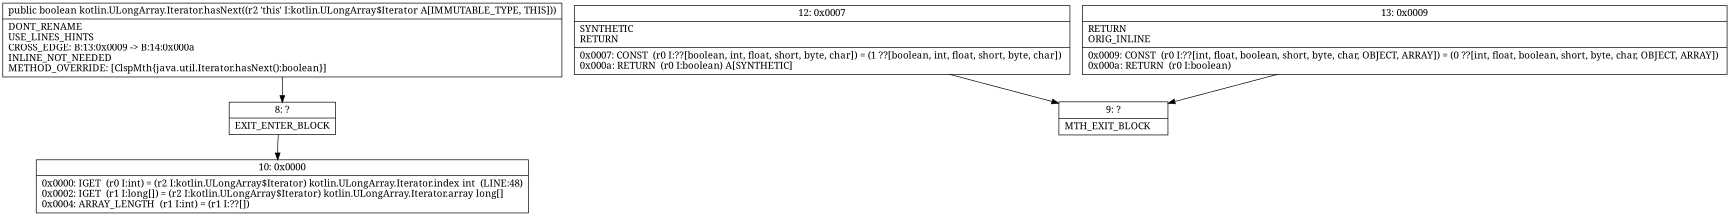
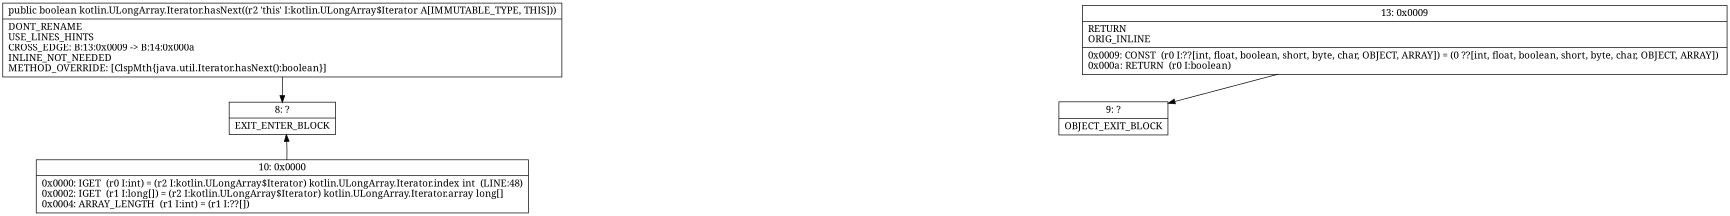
(822, 40) -> none
(1108, 126) -> (1113, 126)
(278, 144) -> (287, 151)
